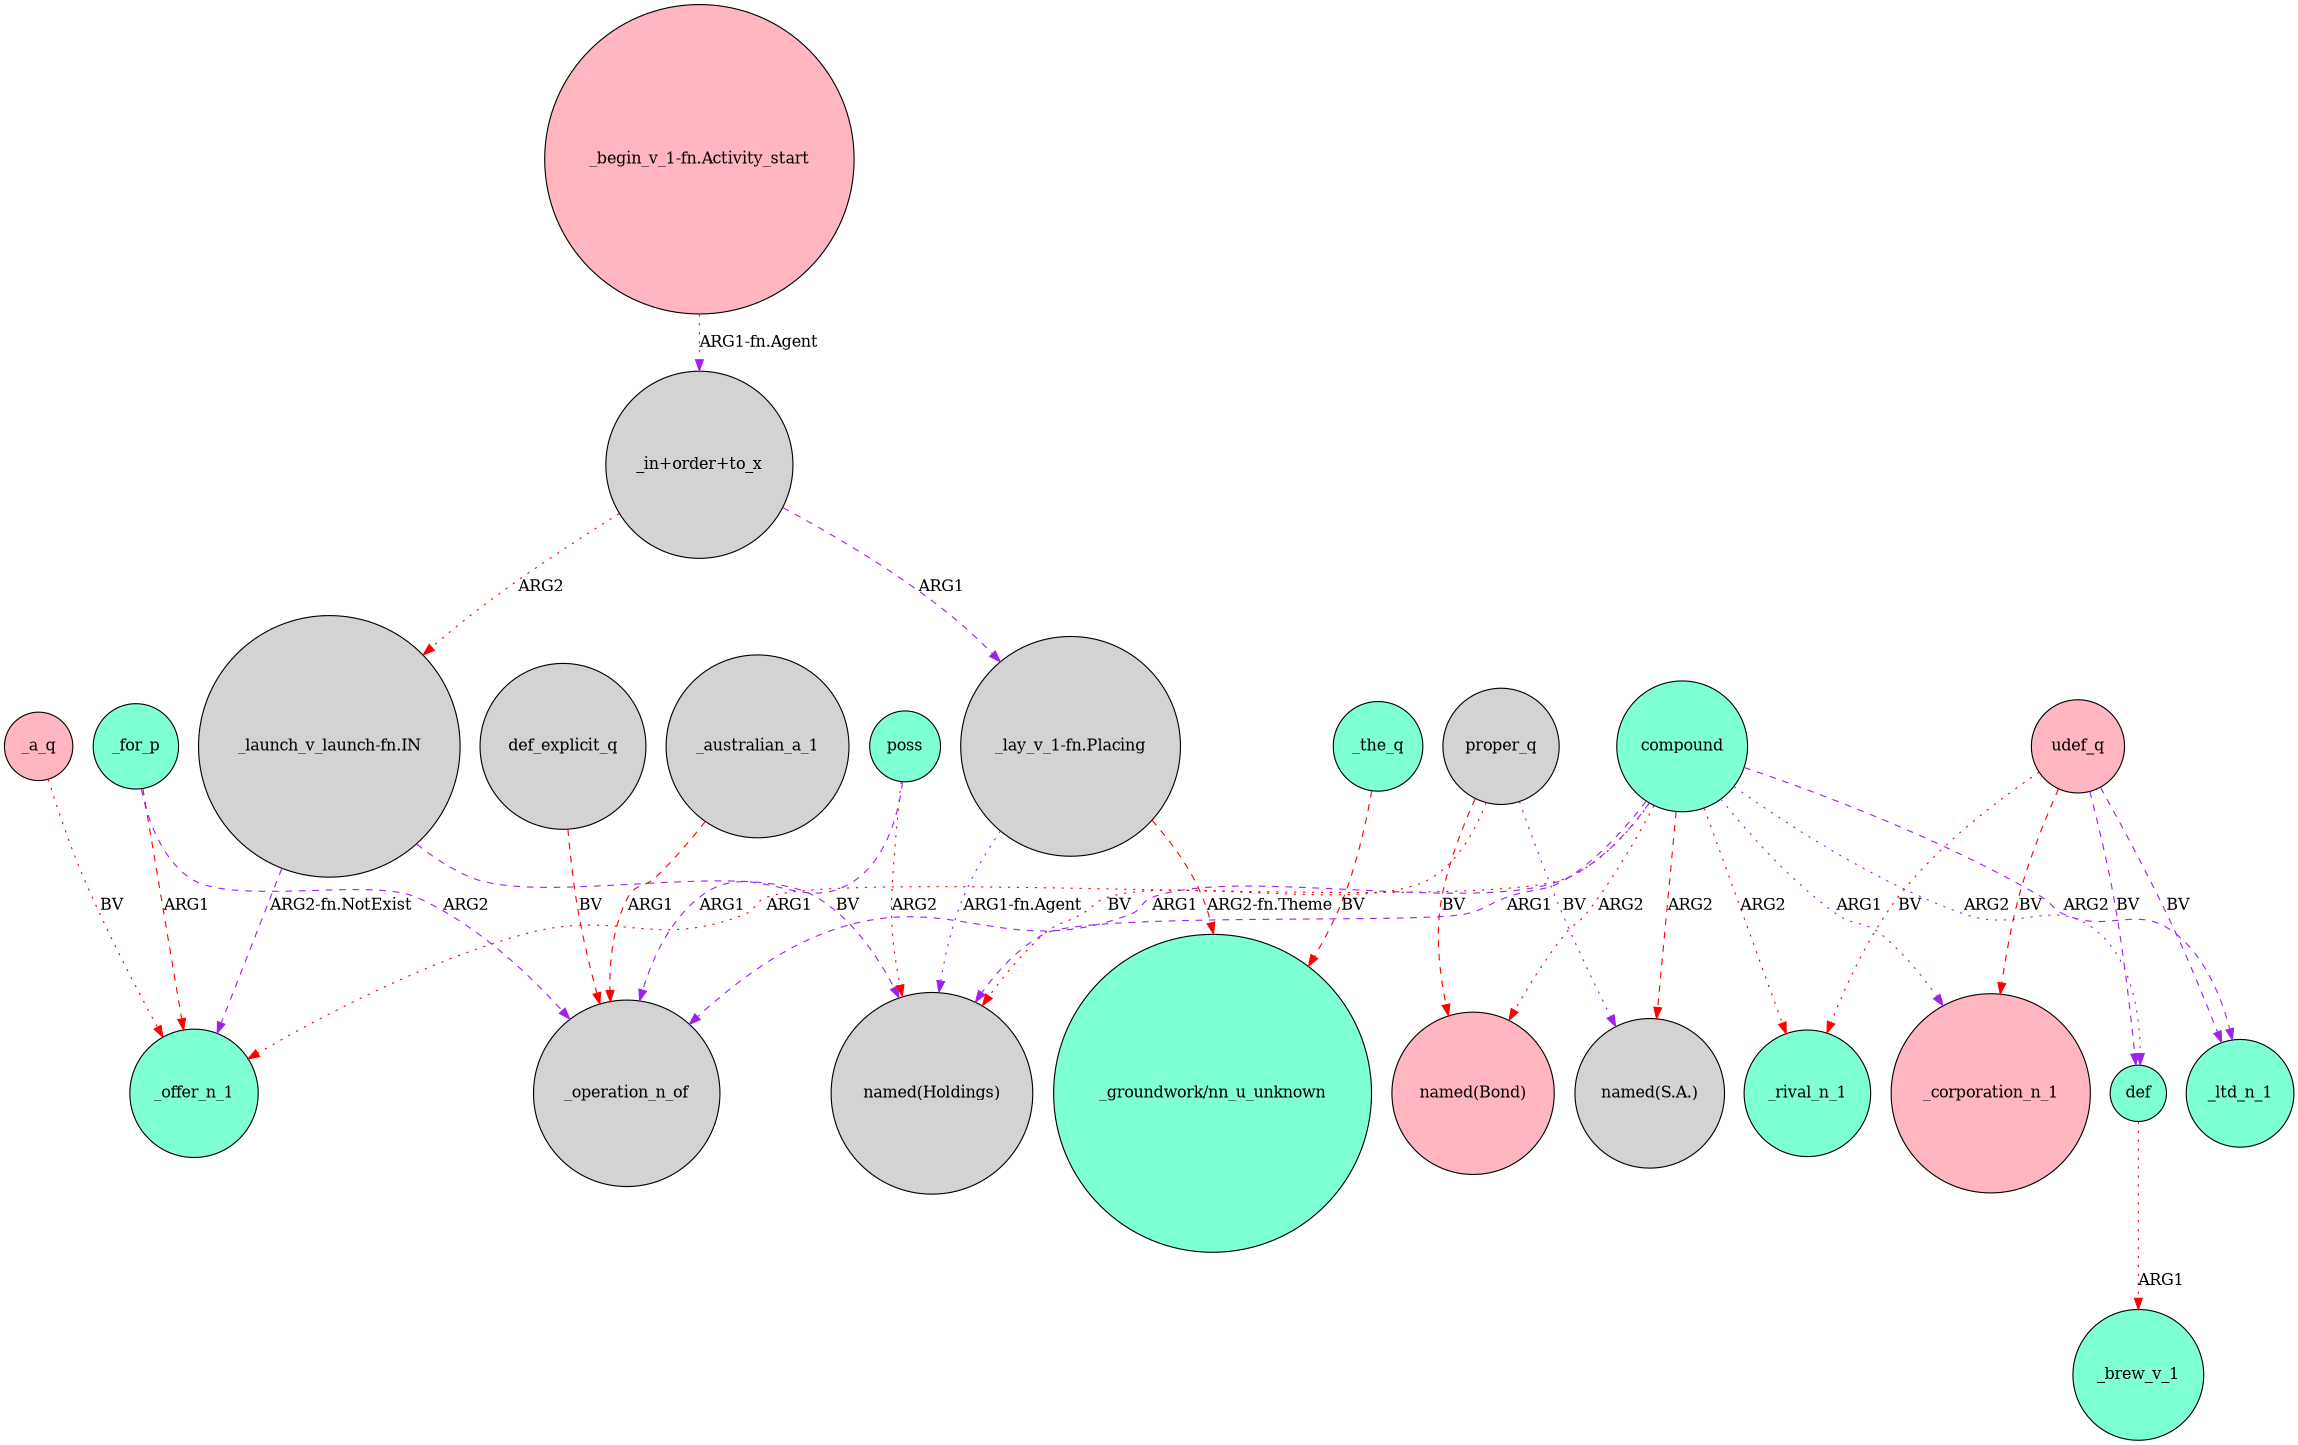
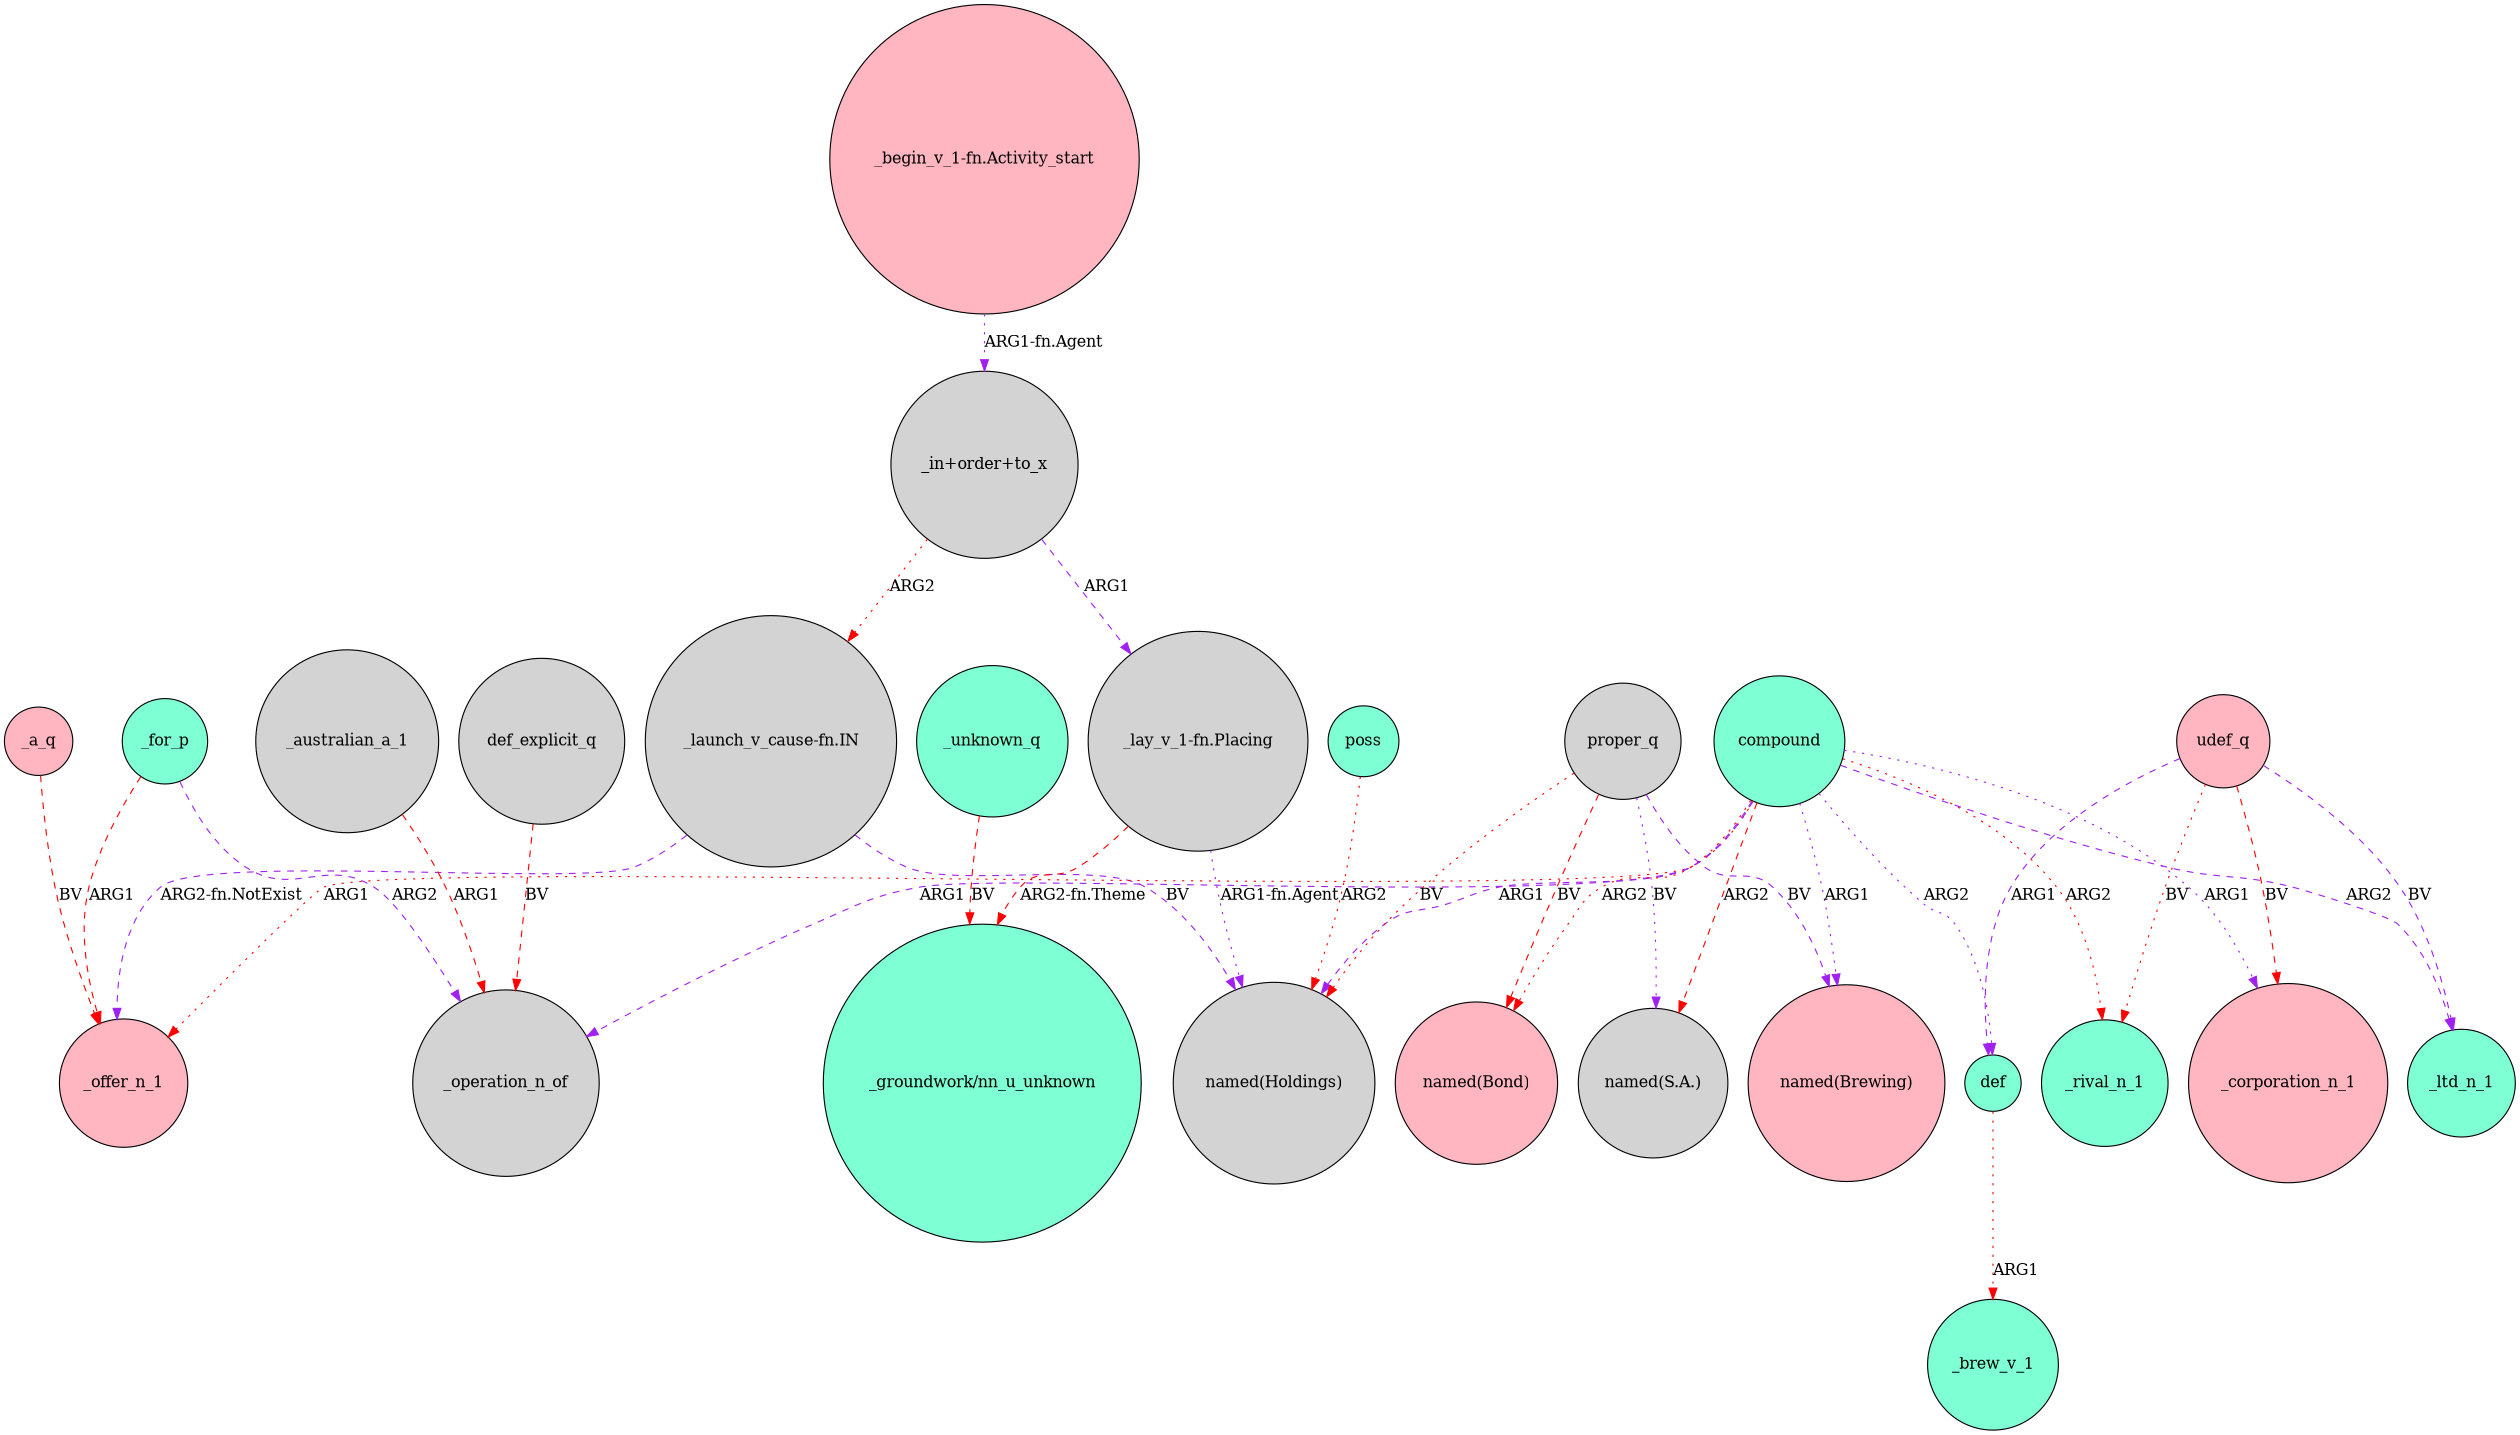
(329, 746) -> (771, 741)
(1378, 746) -> (992, 741)
(712, 890) -> none
(96, 906) -> (57, 897)
(2128, 906) -> (2034, 895)
none -> (1846, 1083)
(194, 1093) -> (124, 1083)
